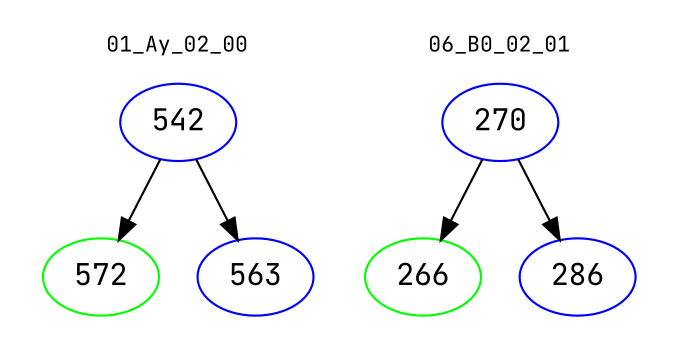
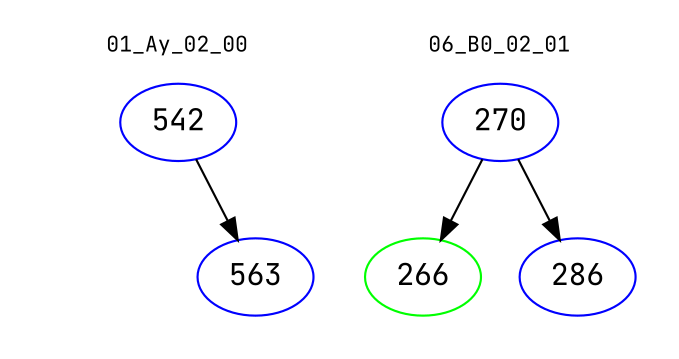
(101, 277) -> none
